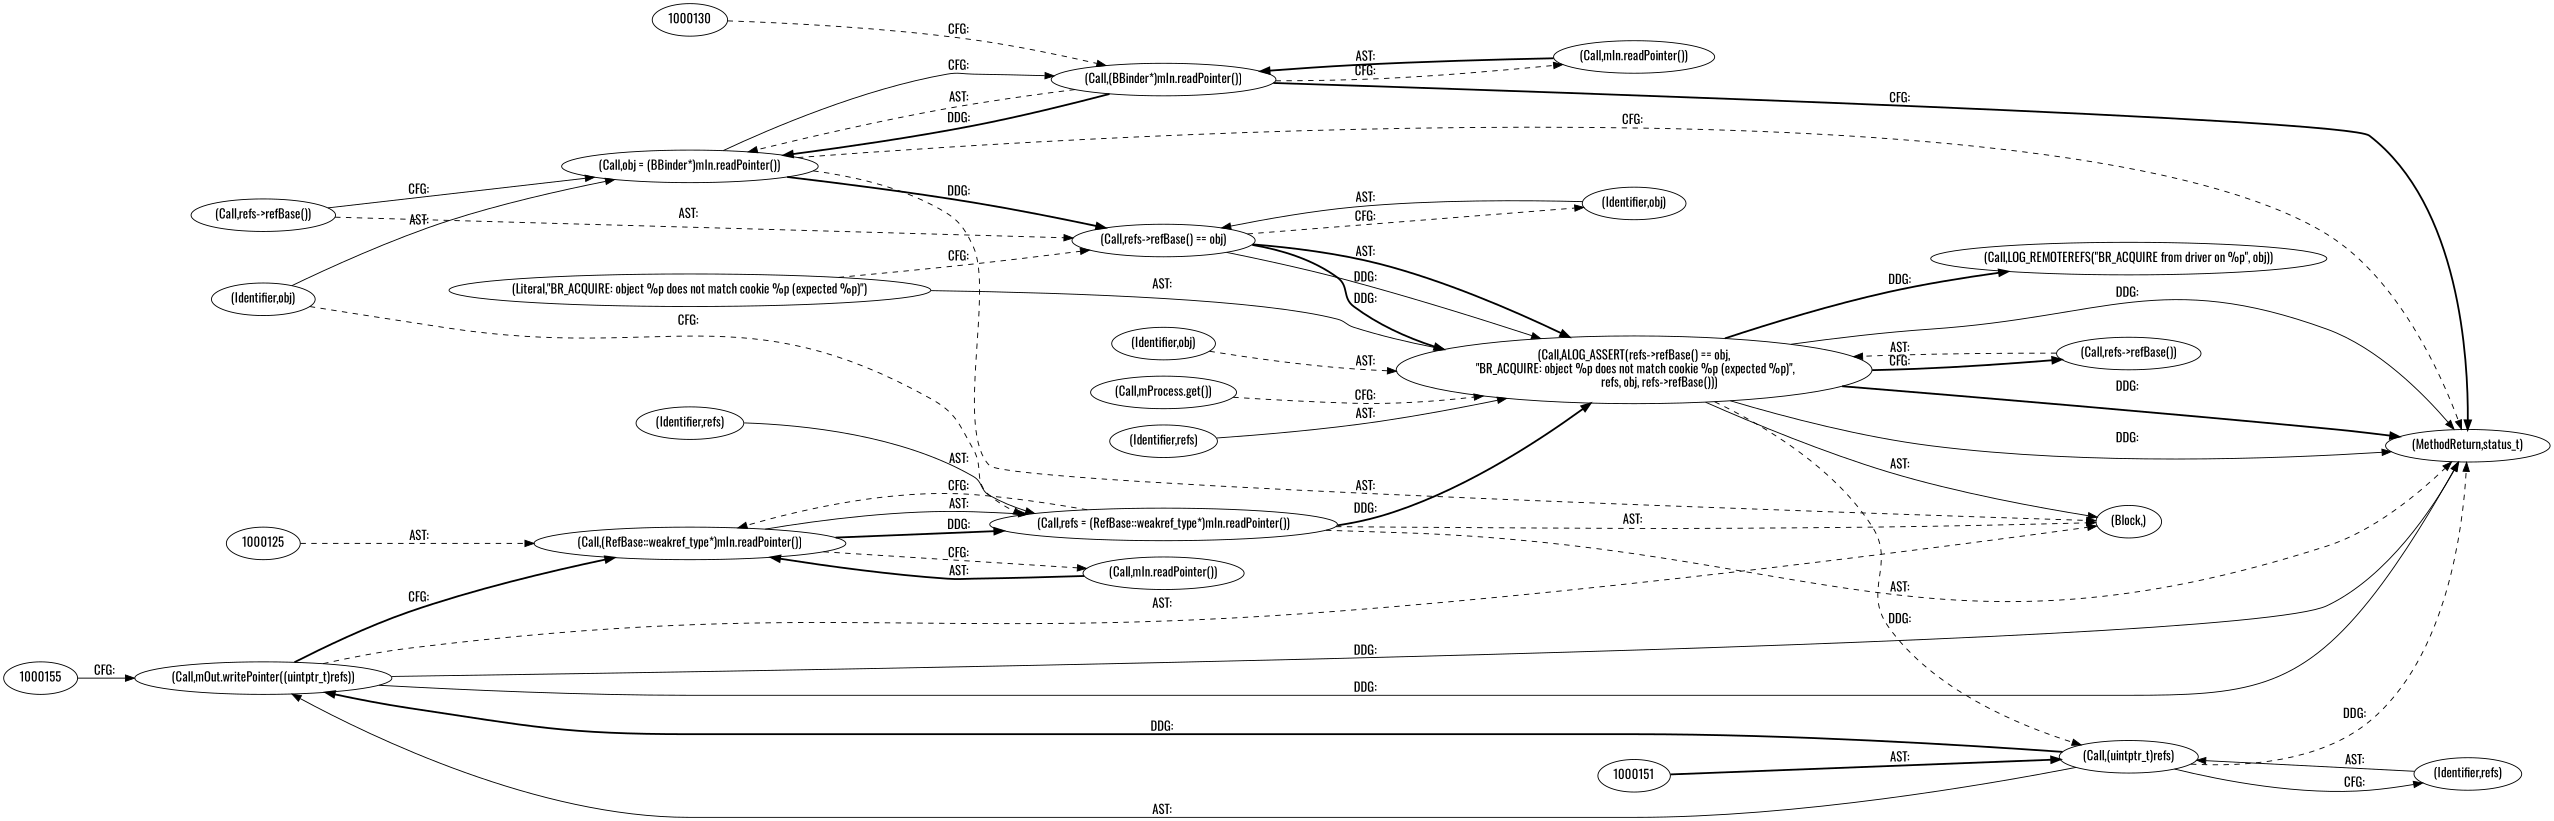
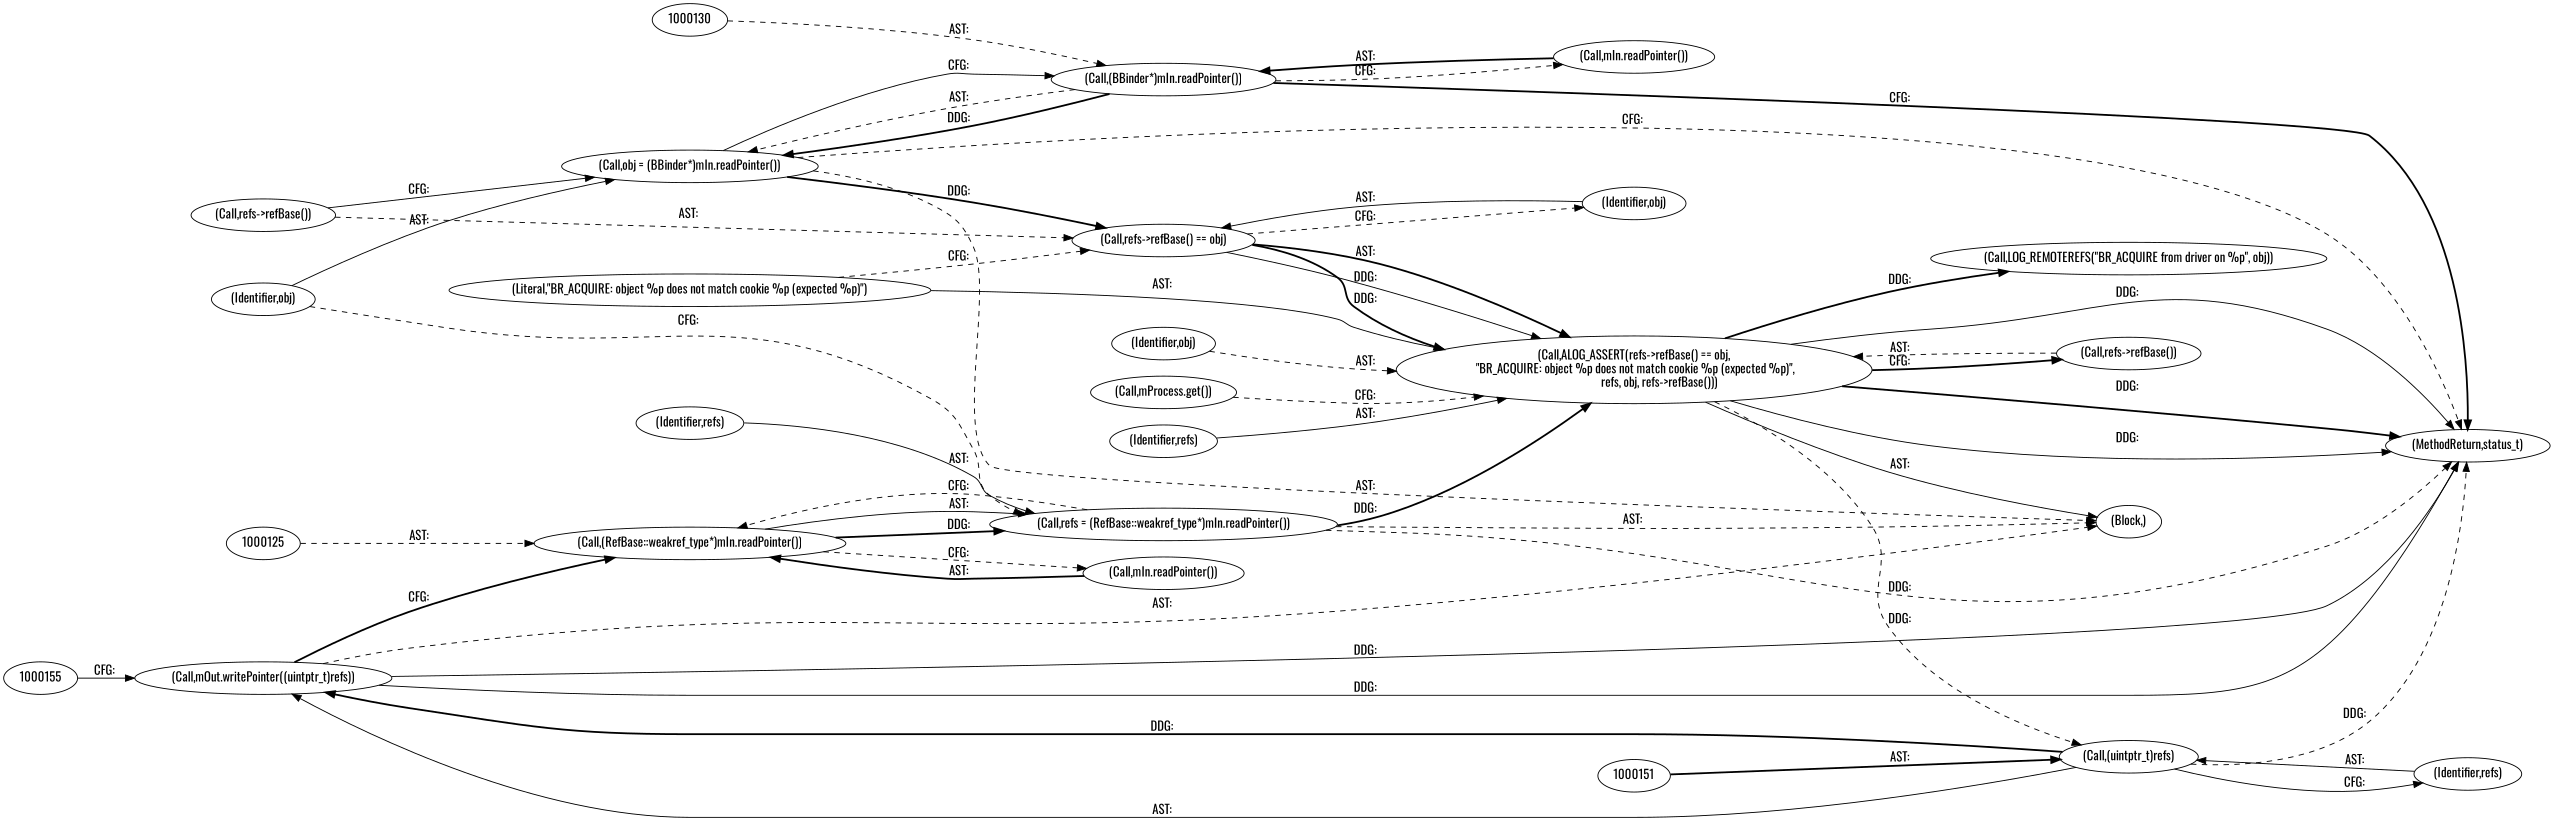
(960, 30) -> (960, 30)
(1901, 588) -> (1901, 588)
